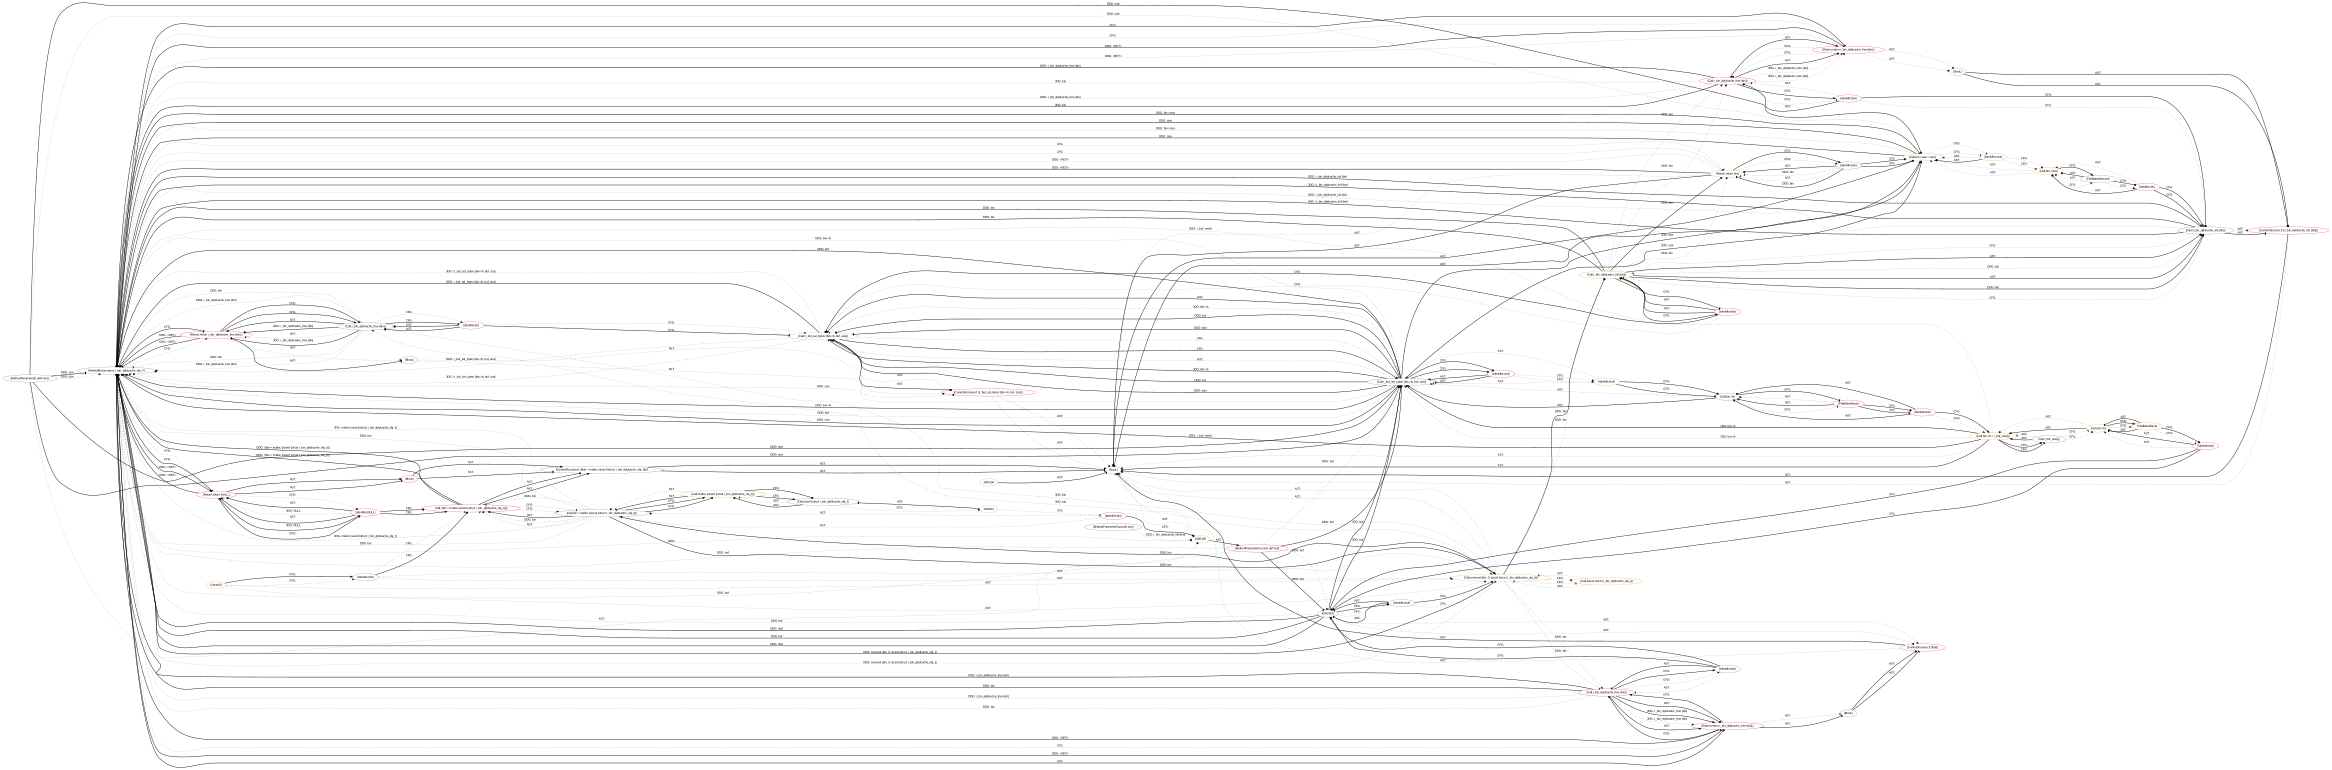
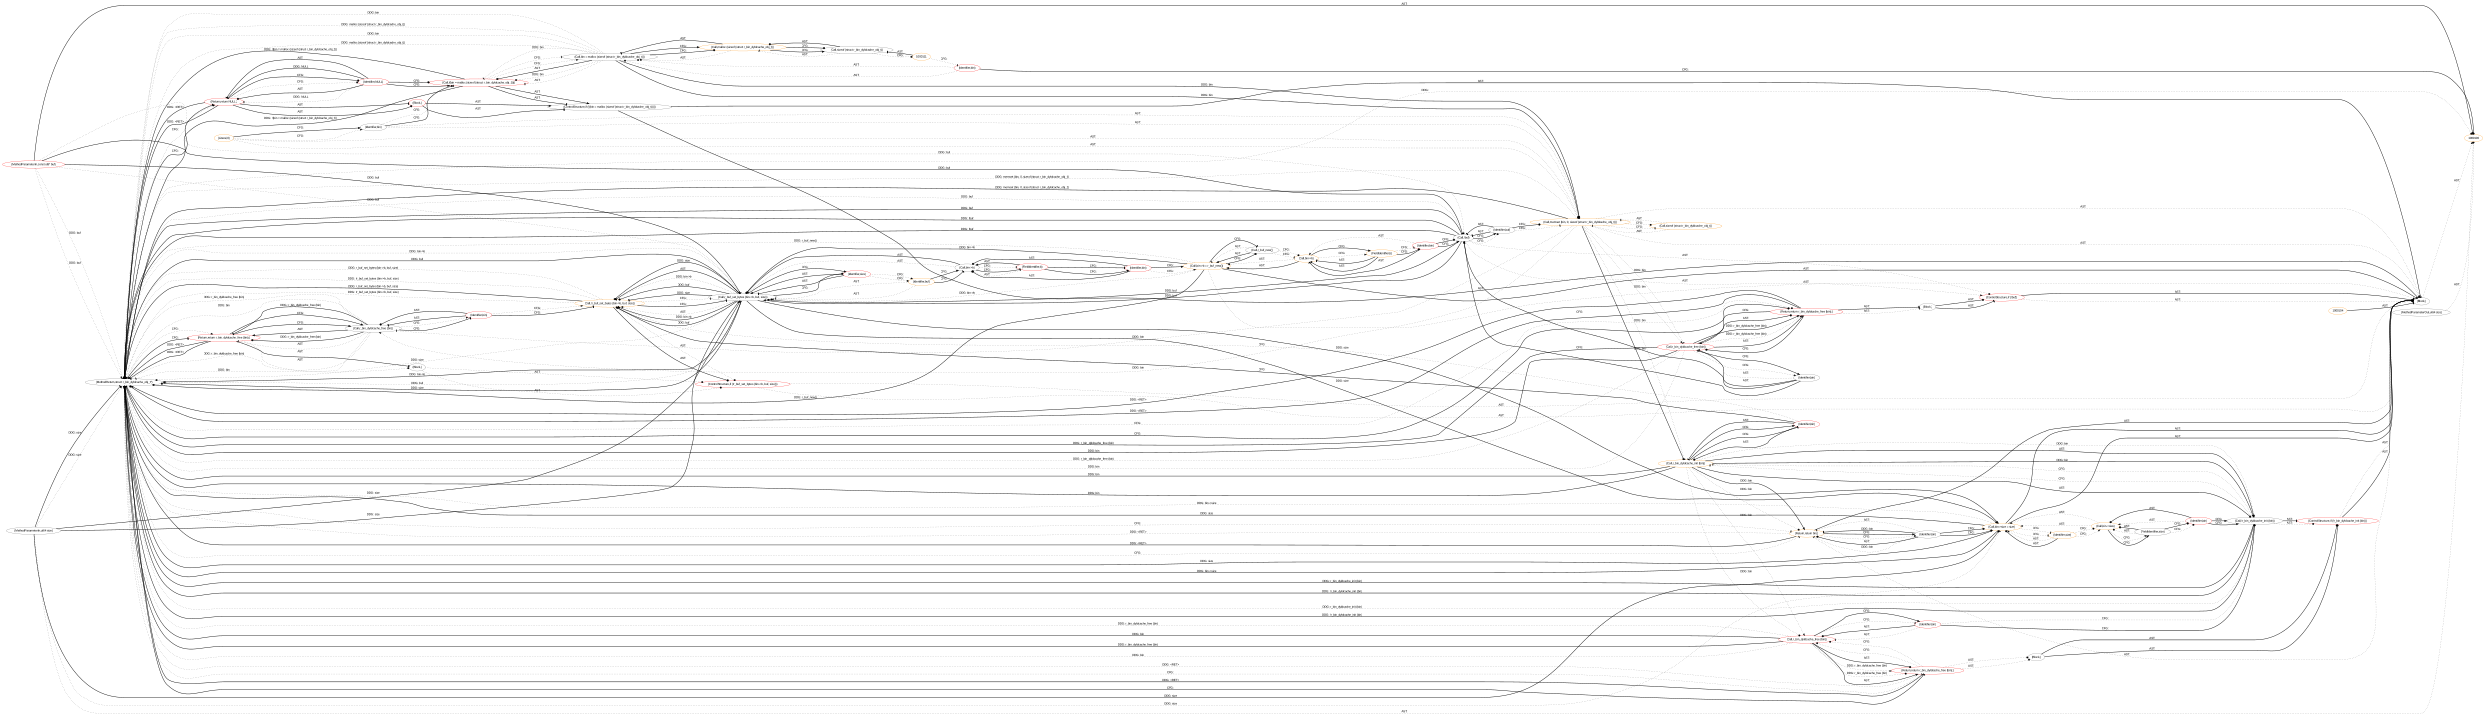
(1166, 535) -> (2457, 285)
(1222, 543) -> (1246, 6)
